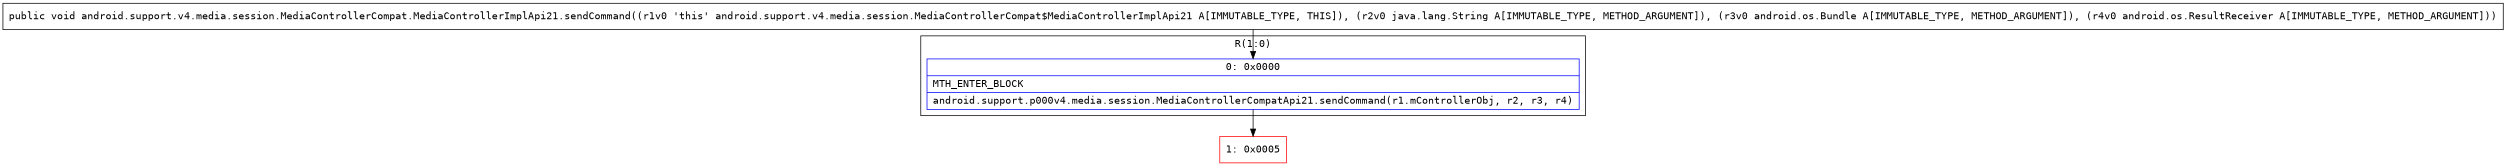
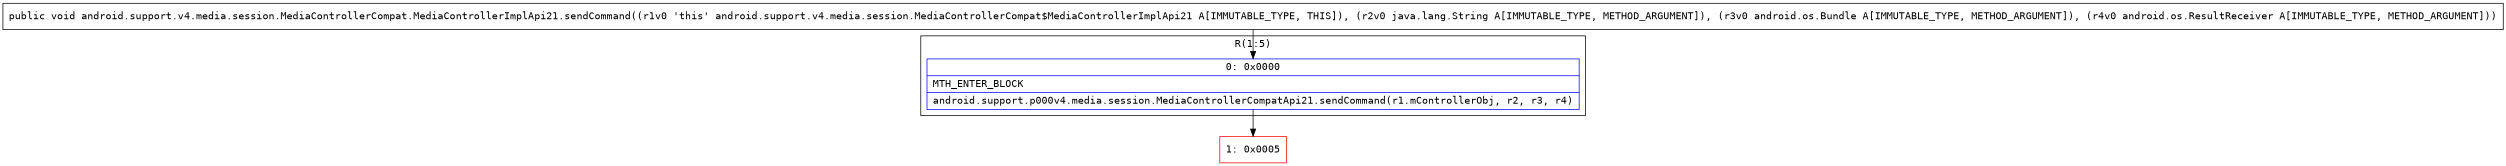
(1253, 44) -> (1253, 44)
